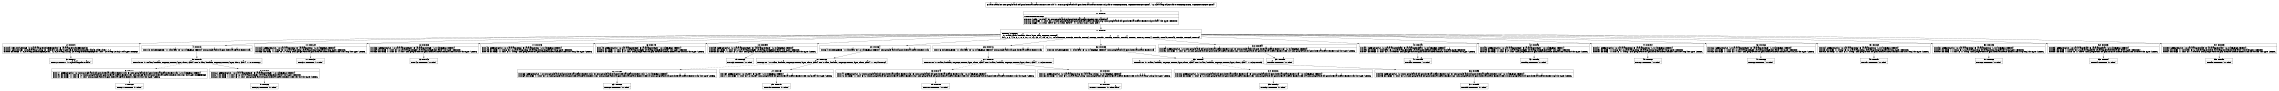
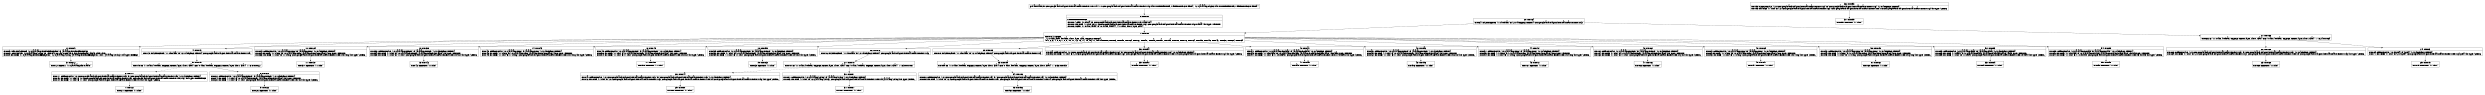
(957, 42) -> (1360, 28)
none -> (651, 64)
(1329, 67) -> none
(1105, 87) -> (849, 91)
